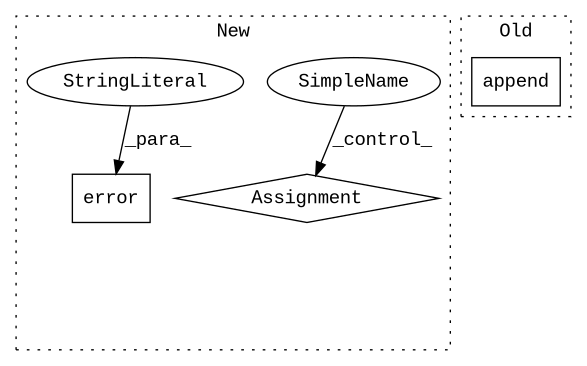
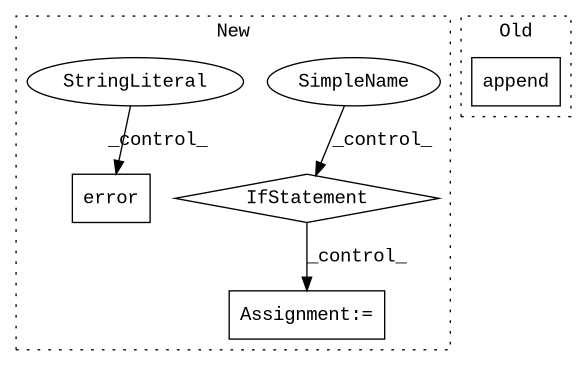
(158, 140) -> (158, 140)
(307, 198) -> (307, 198)
none -> (307, 315)
